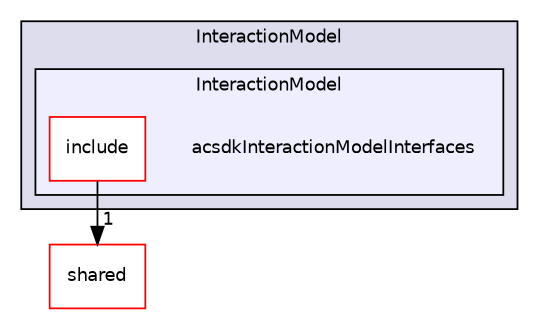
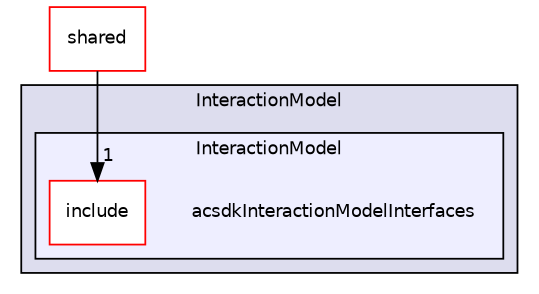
(97, 204) -> (97, 117)
